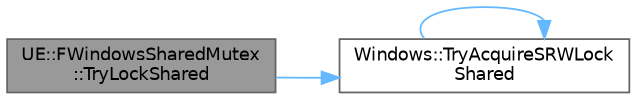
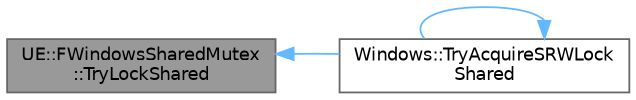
(299, 78) -> (317, 54)
